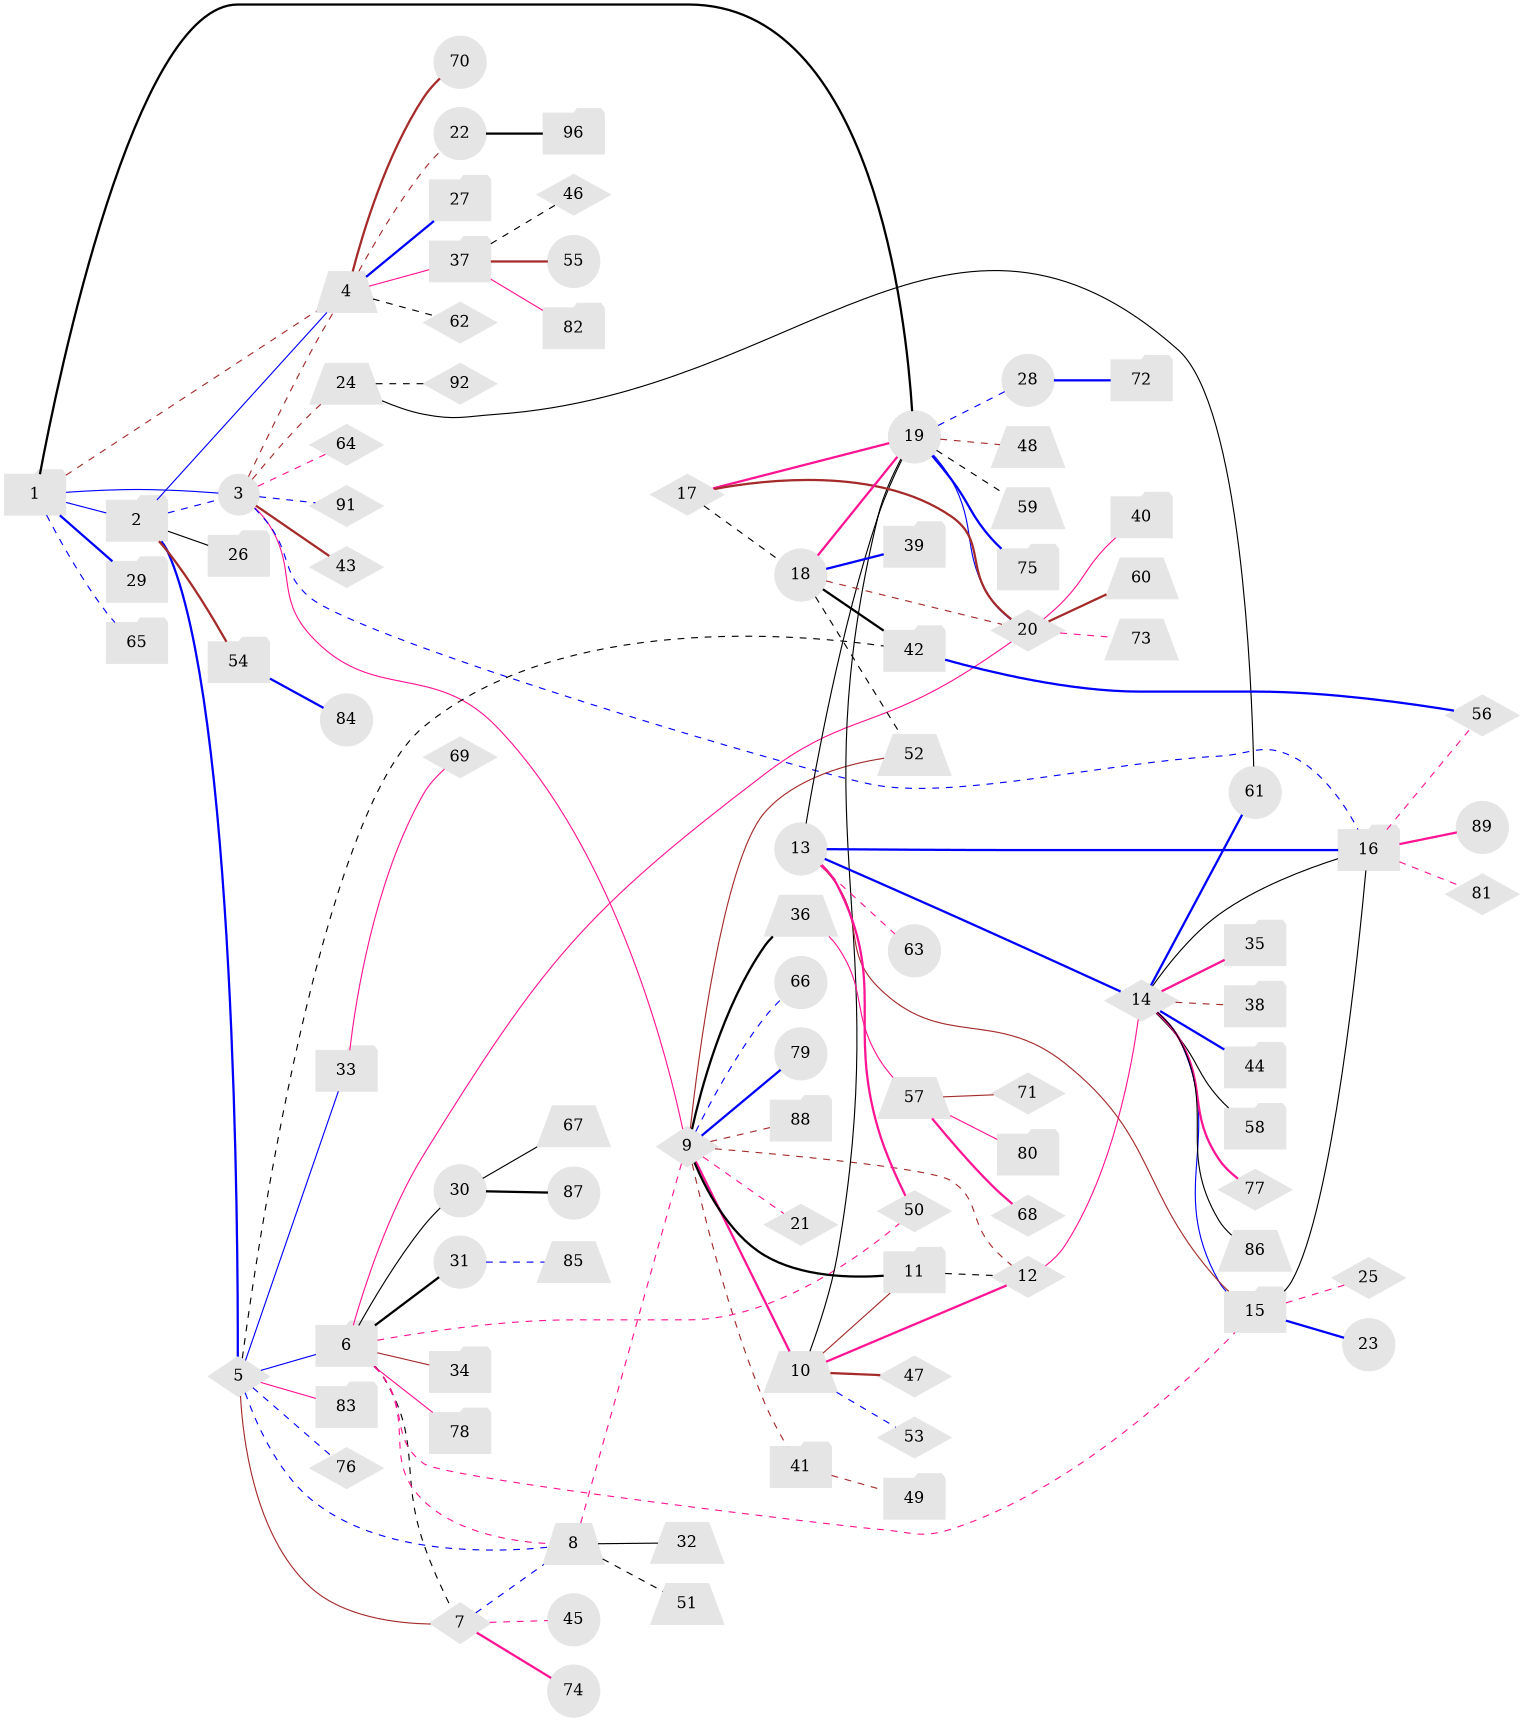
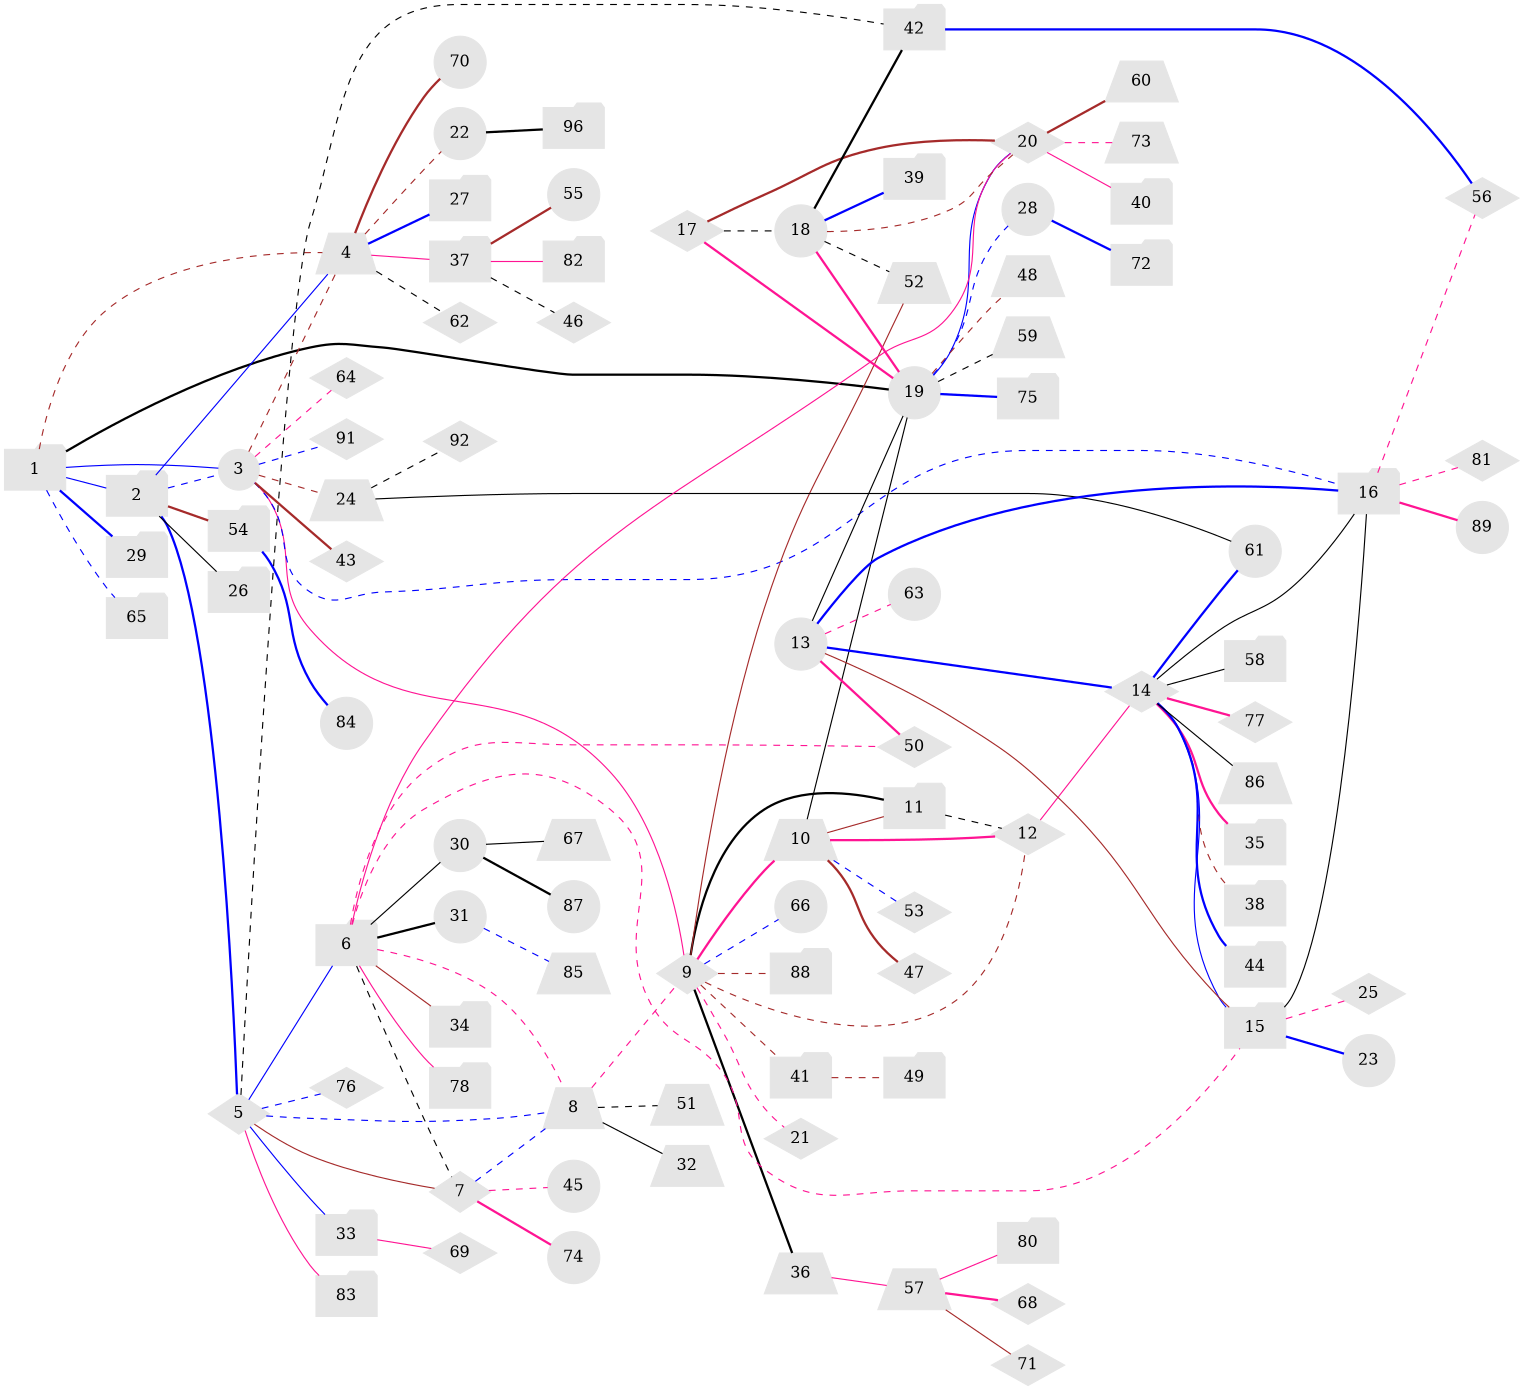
(801, 1054) -> none
